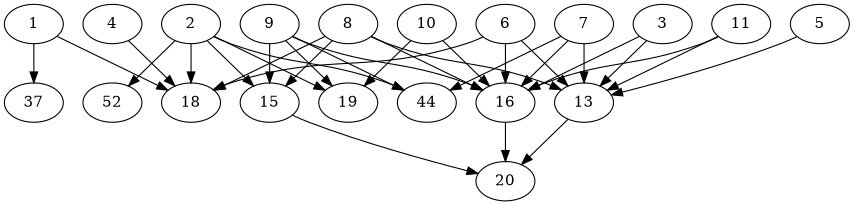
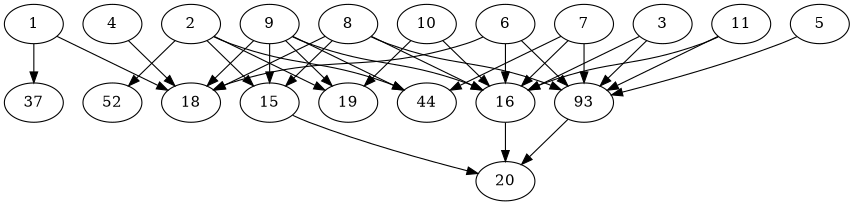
(191, 58) -> (235, 58)
(584, 103) -> (584, 103)
